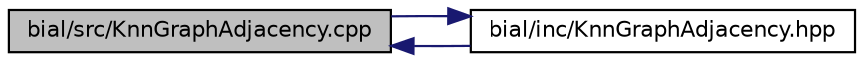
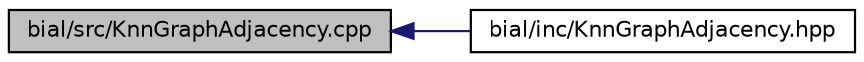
(420, 16) -> none
